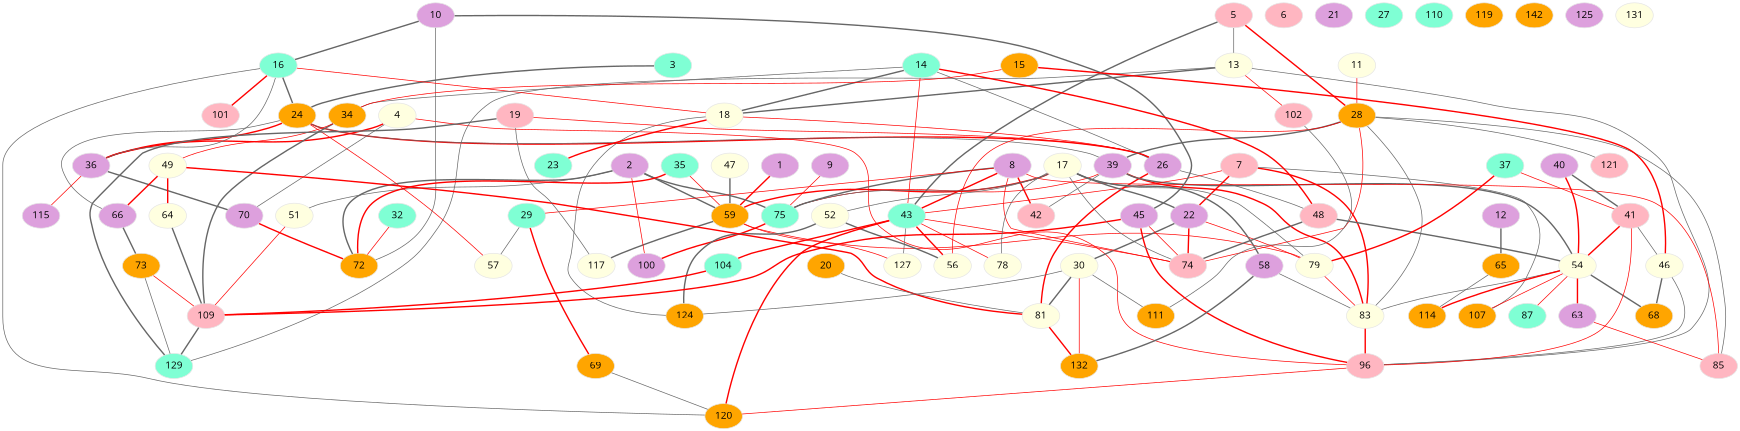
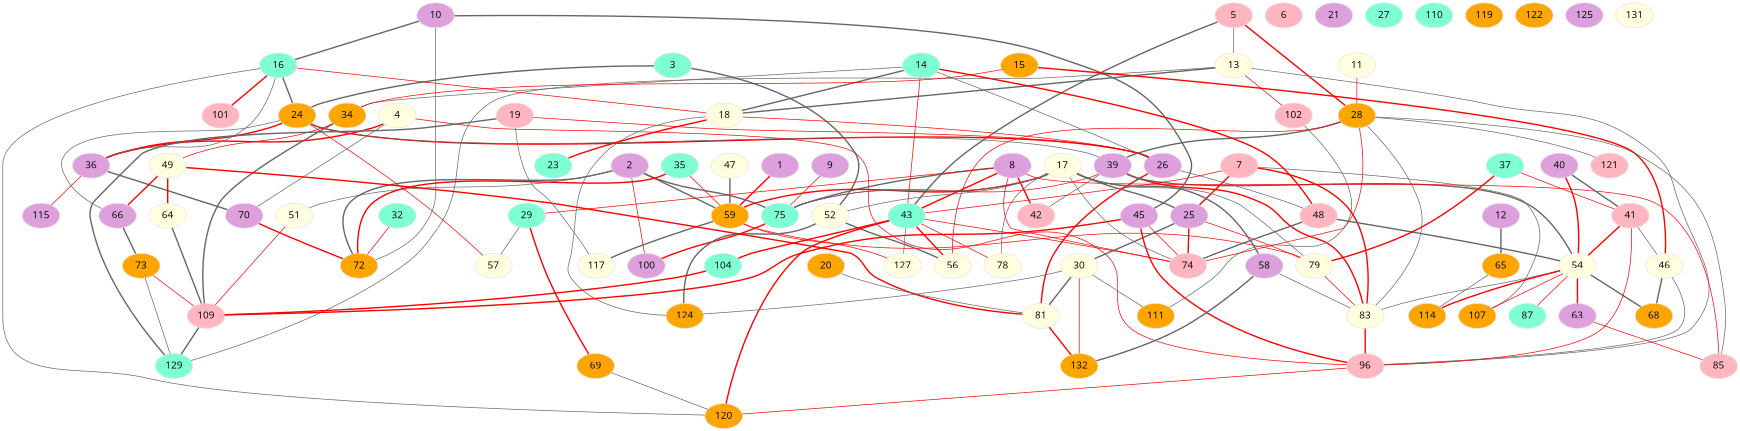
(1534, 15) -> (1534, 15)
none -> (813, 112)
(1189, 216) -> (1189, 216)
